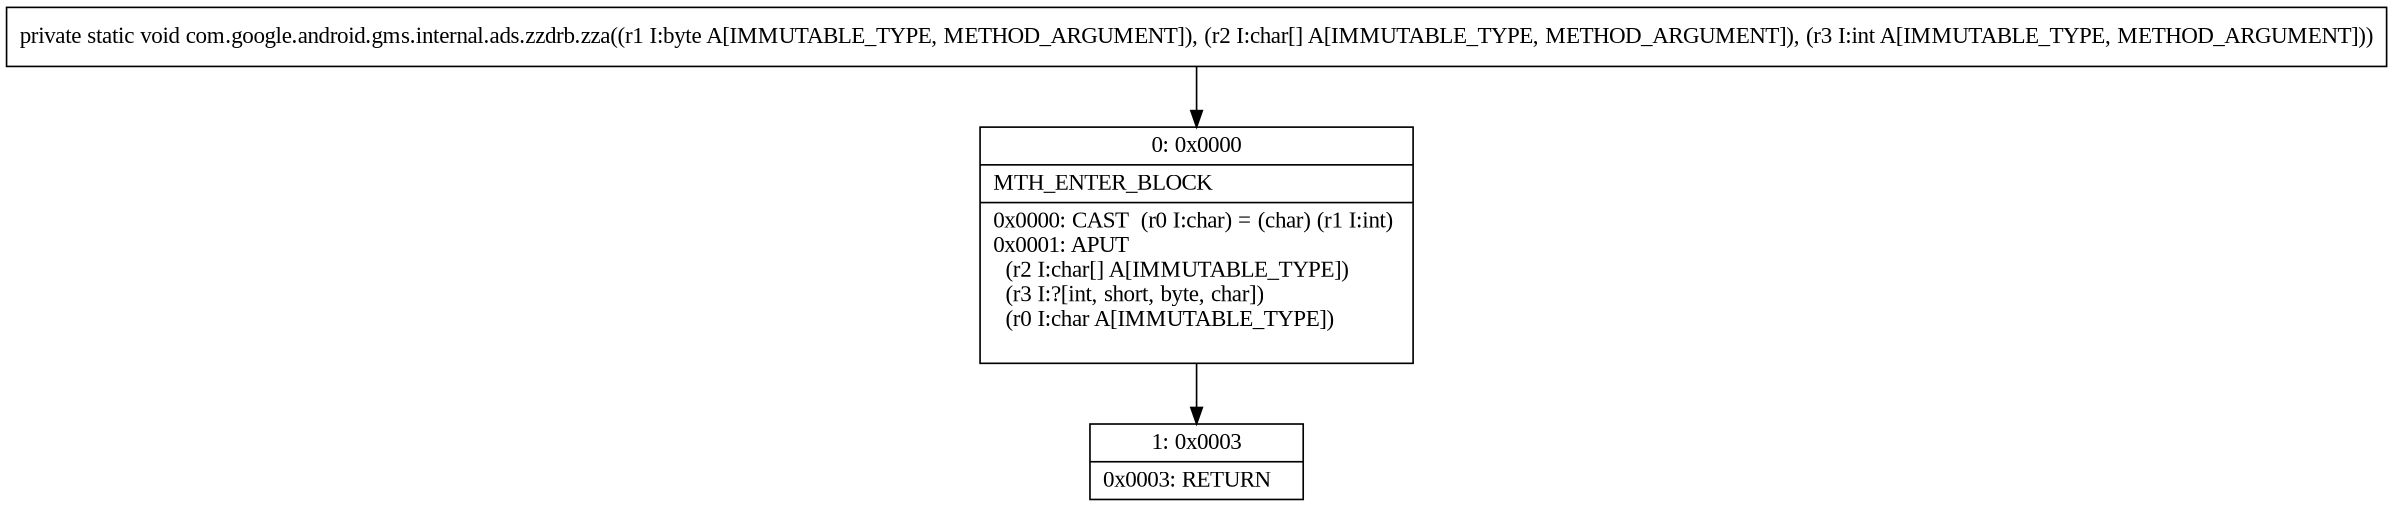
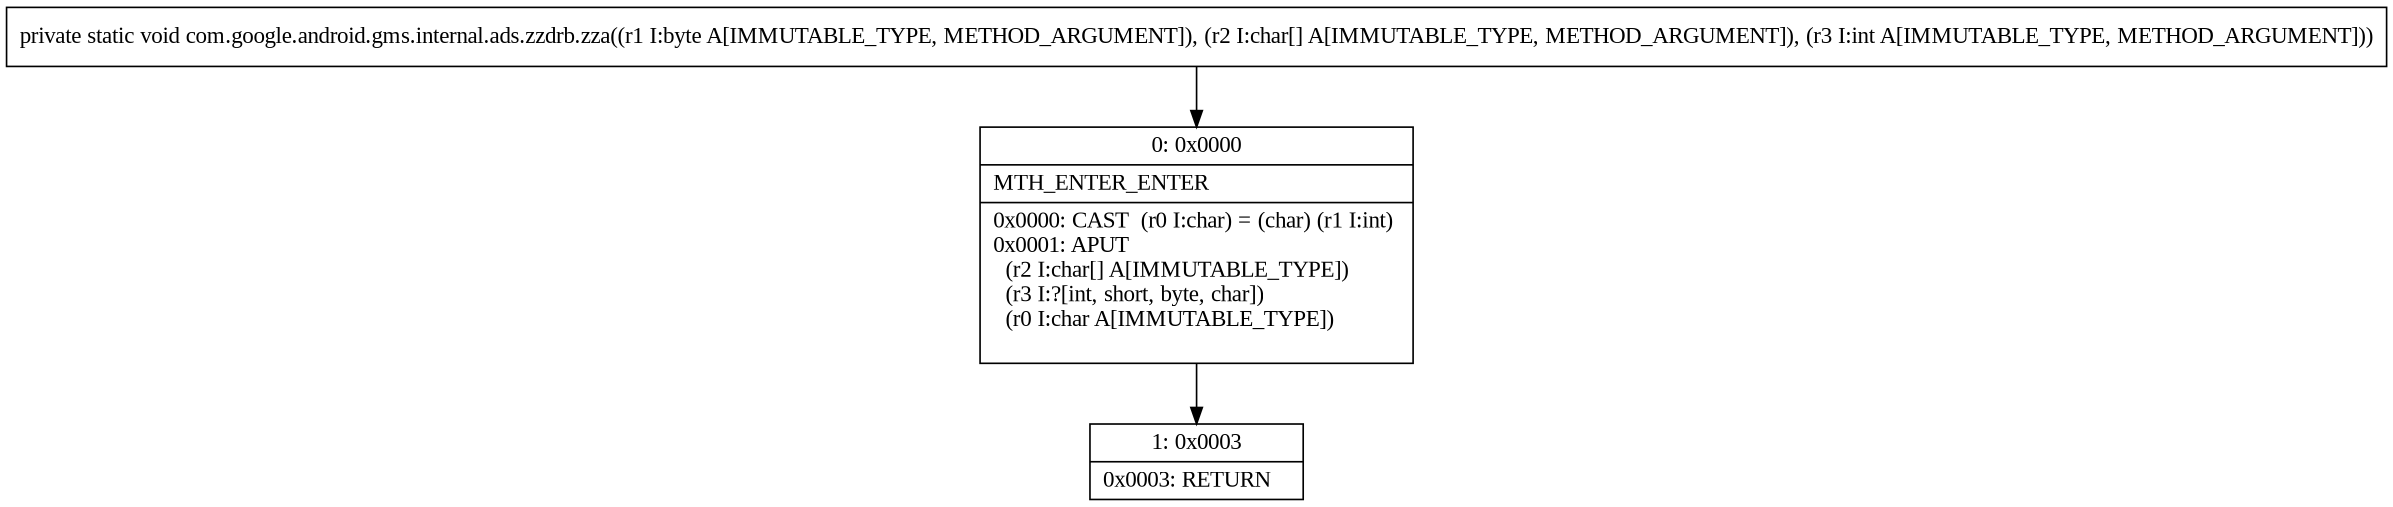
(1103, 183) -> (1101, 183)
